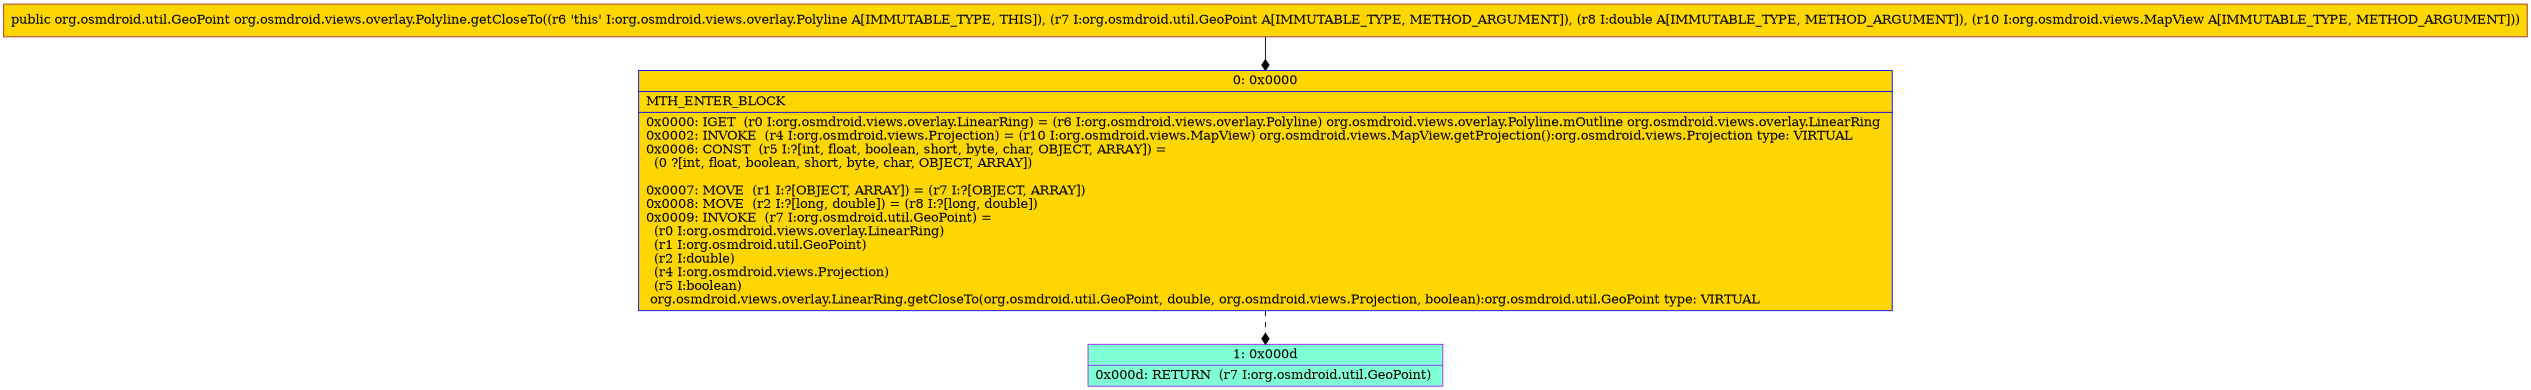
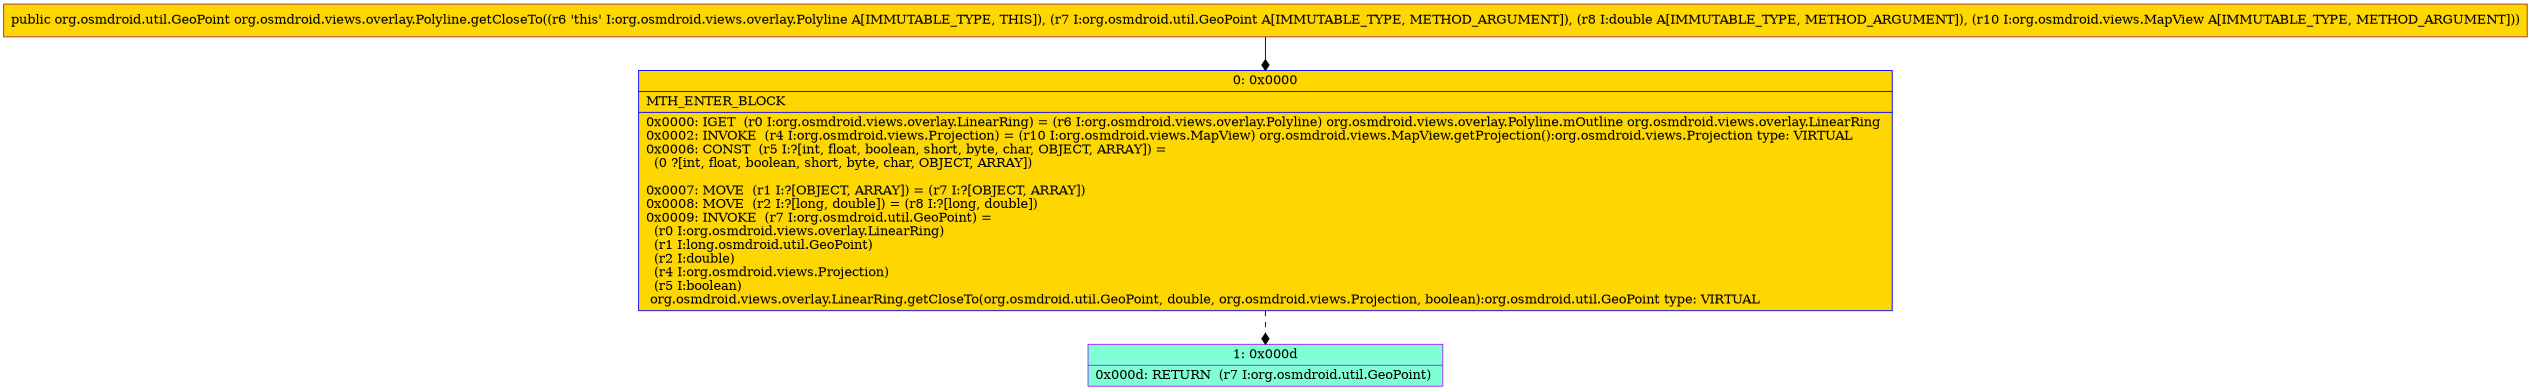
(756, 245) -> (760, 245)
